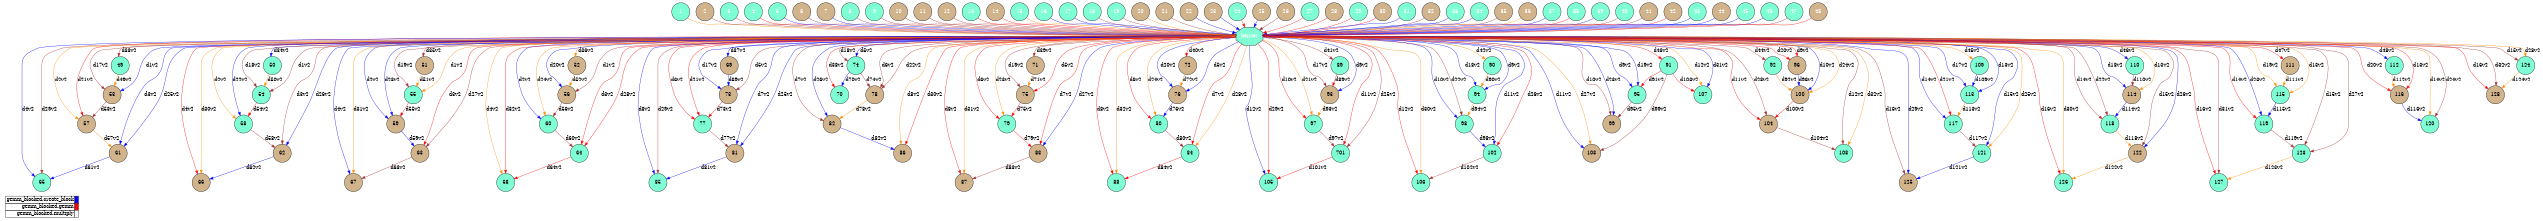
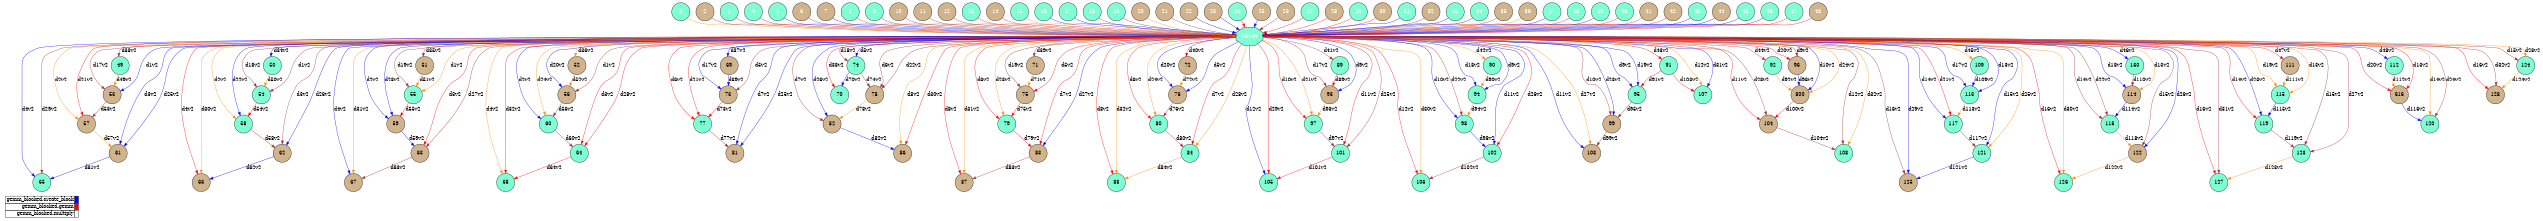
(2135, 66) -> (2135, 66)
(1800, 95) -> (1800, 95)
(2399, 95) -> (2399, 95)
(1169, 108) -> (1169, 108)
(1643, 119) -> (1603, 137)
(1341, 153) -> (1341, 153)
(1155, 167) -> (1155, 167)
(658, 183) -> none
